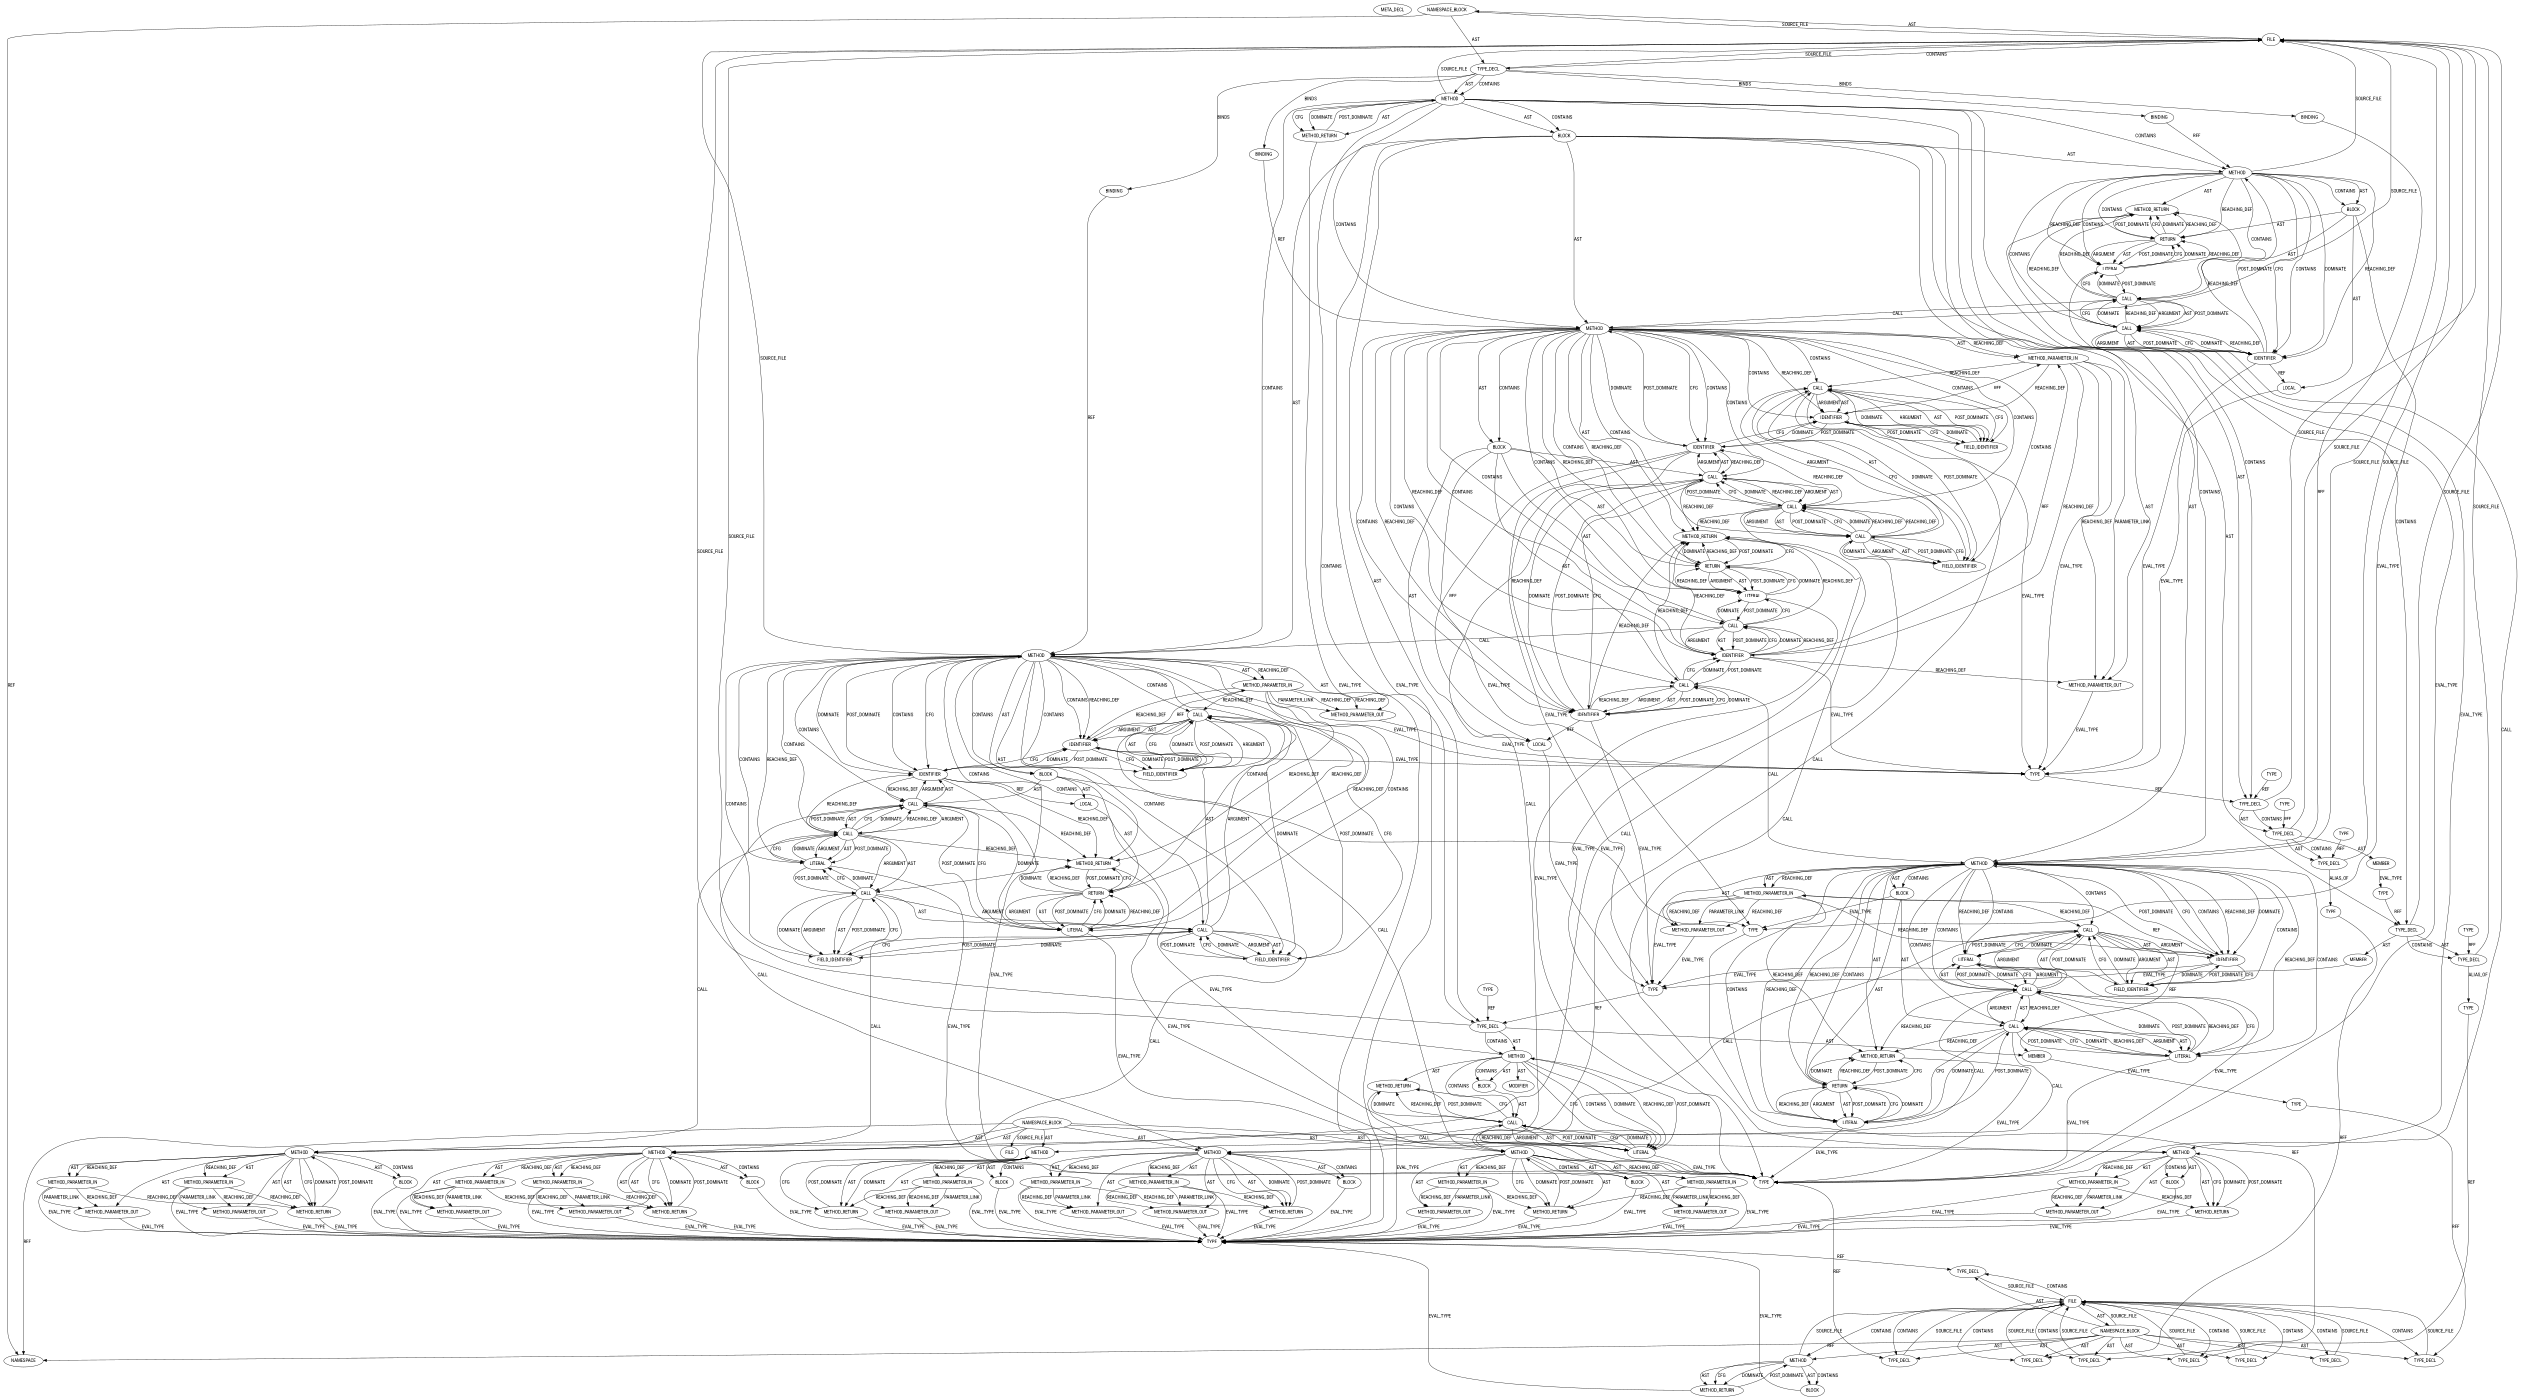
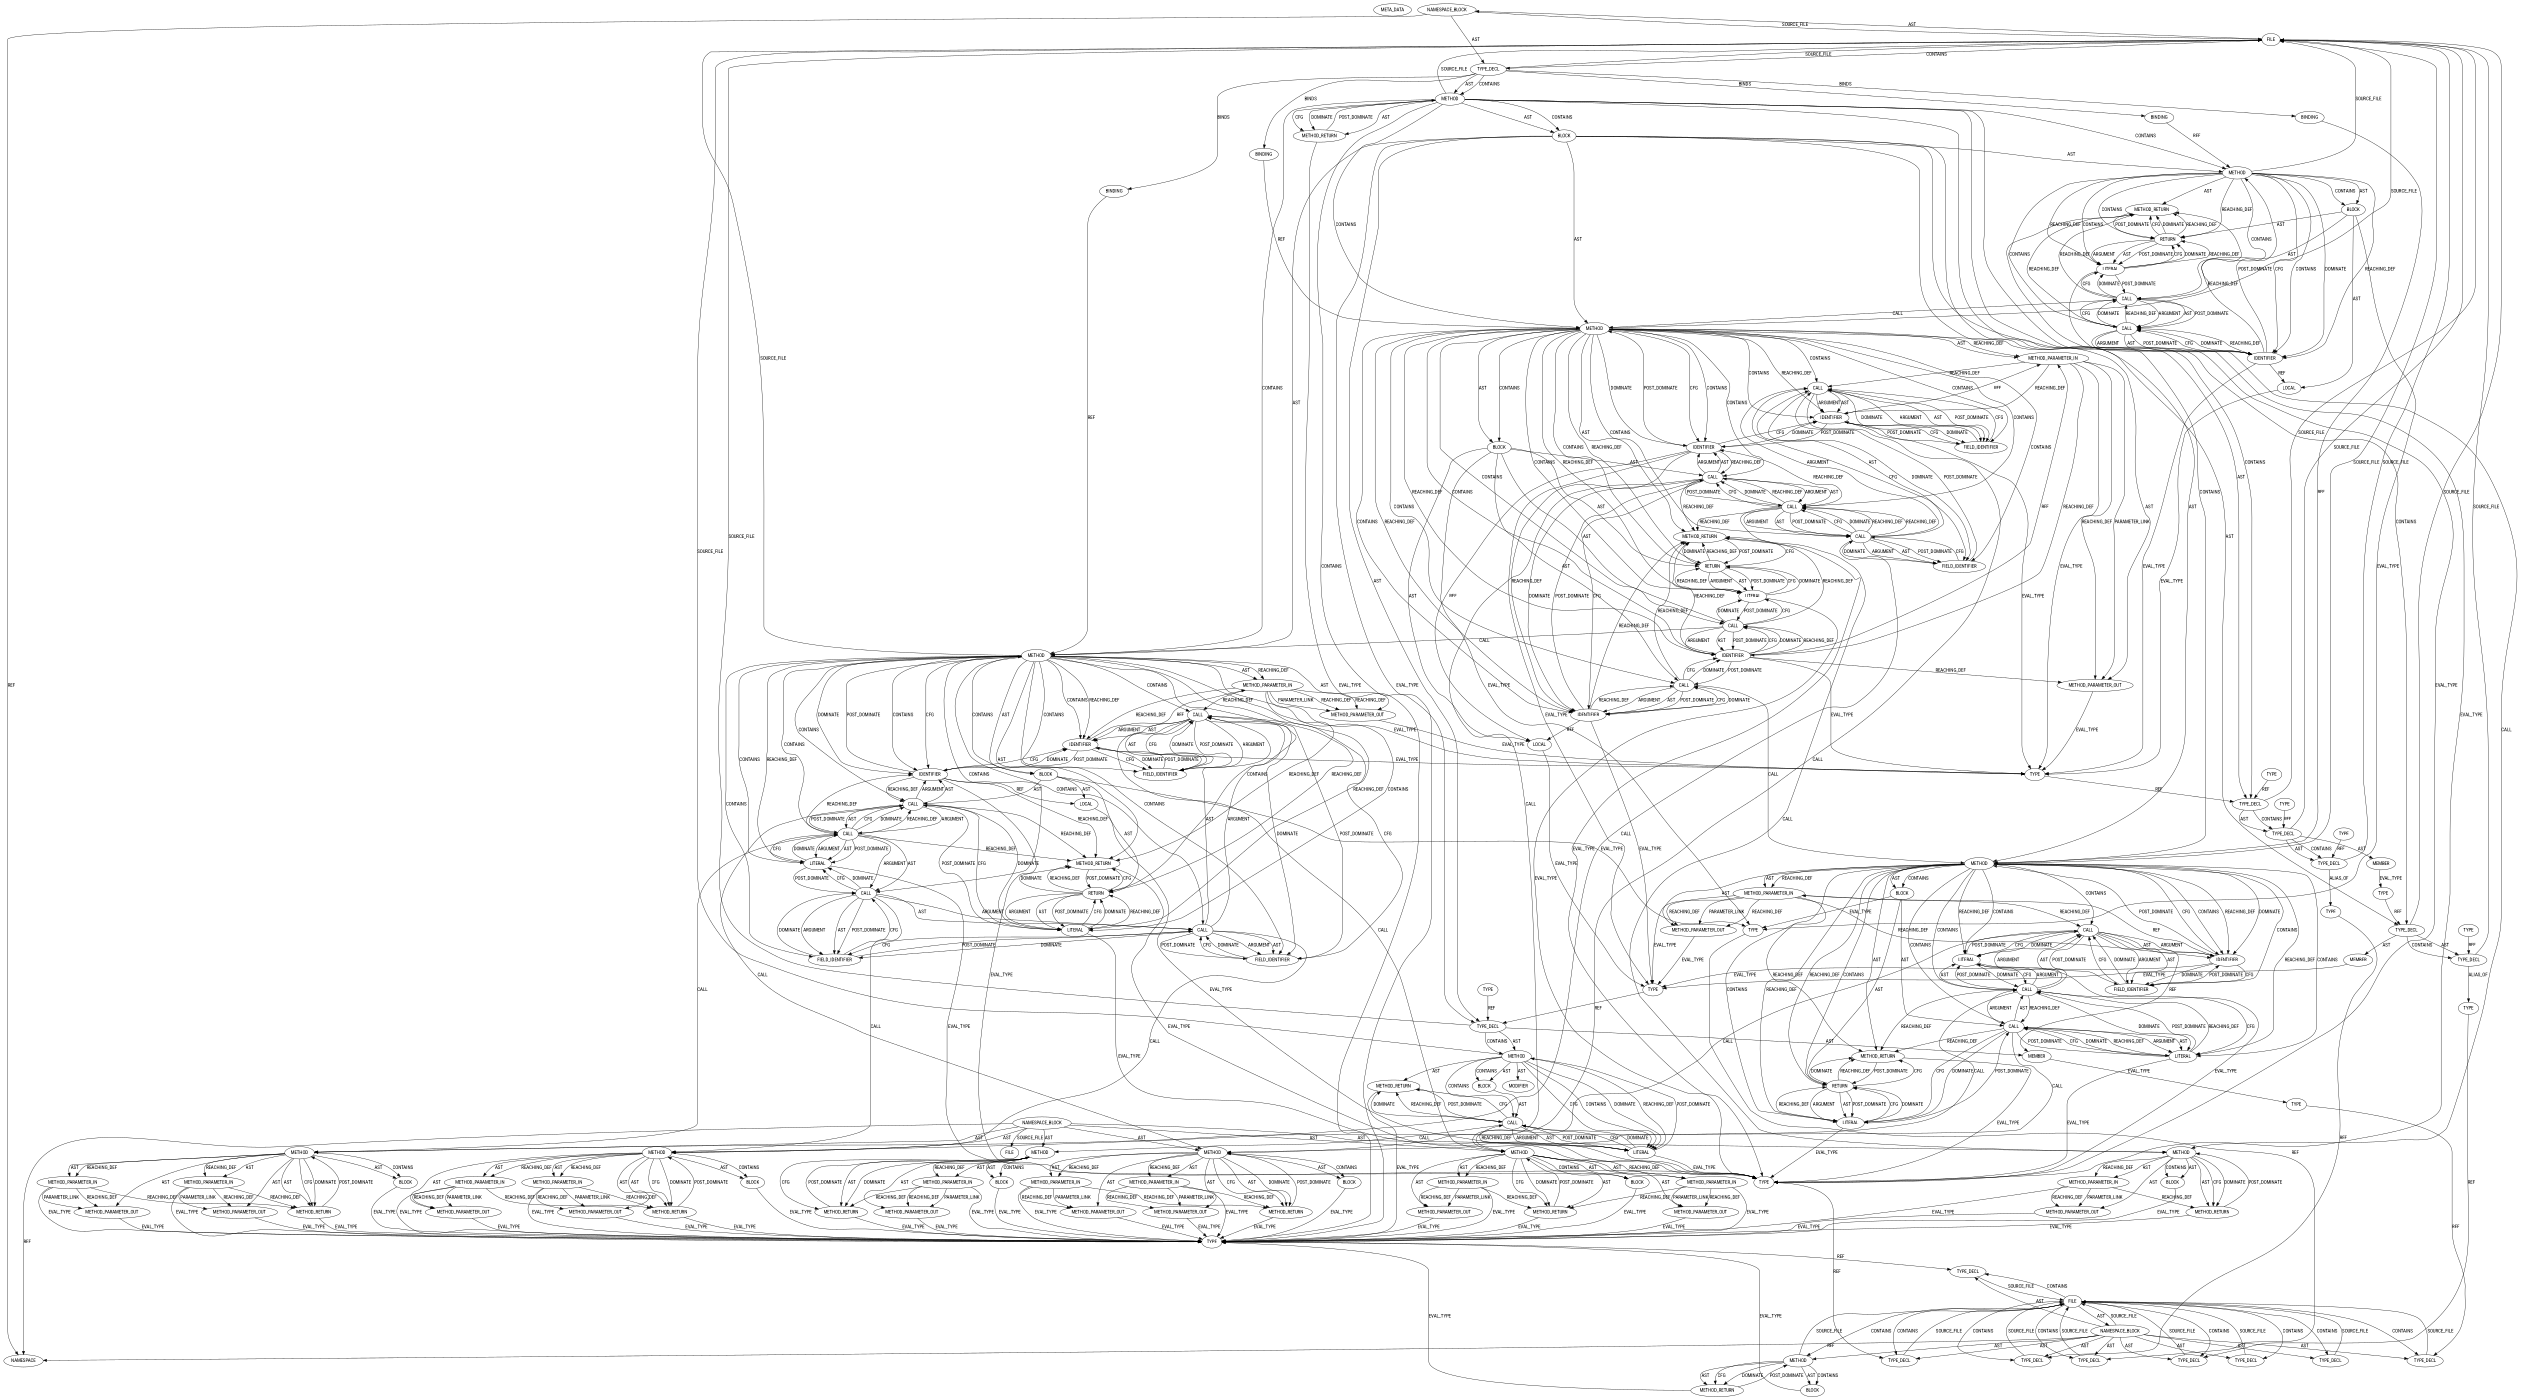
(1393, 10) -> (1393, 10)
